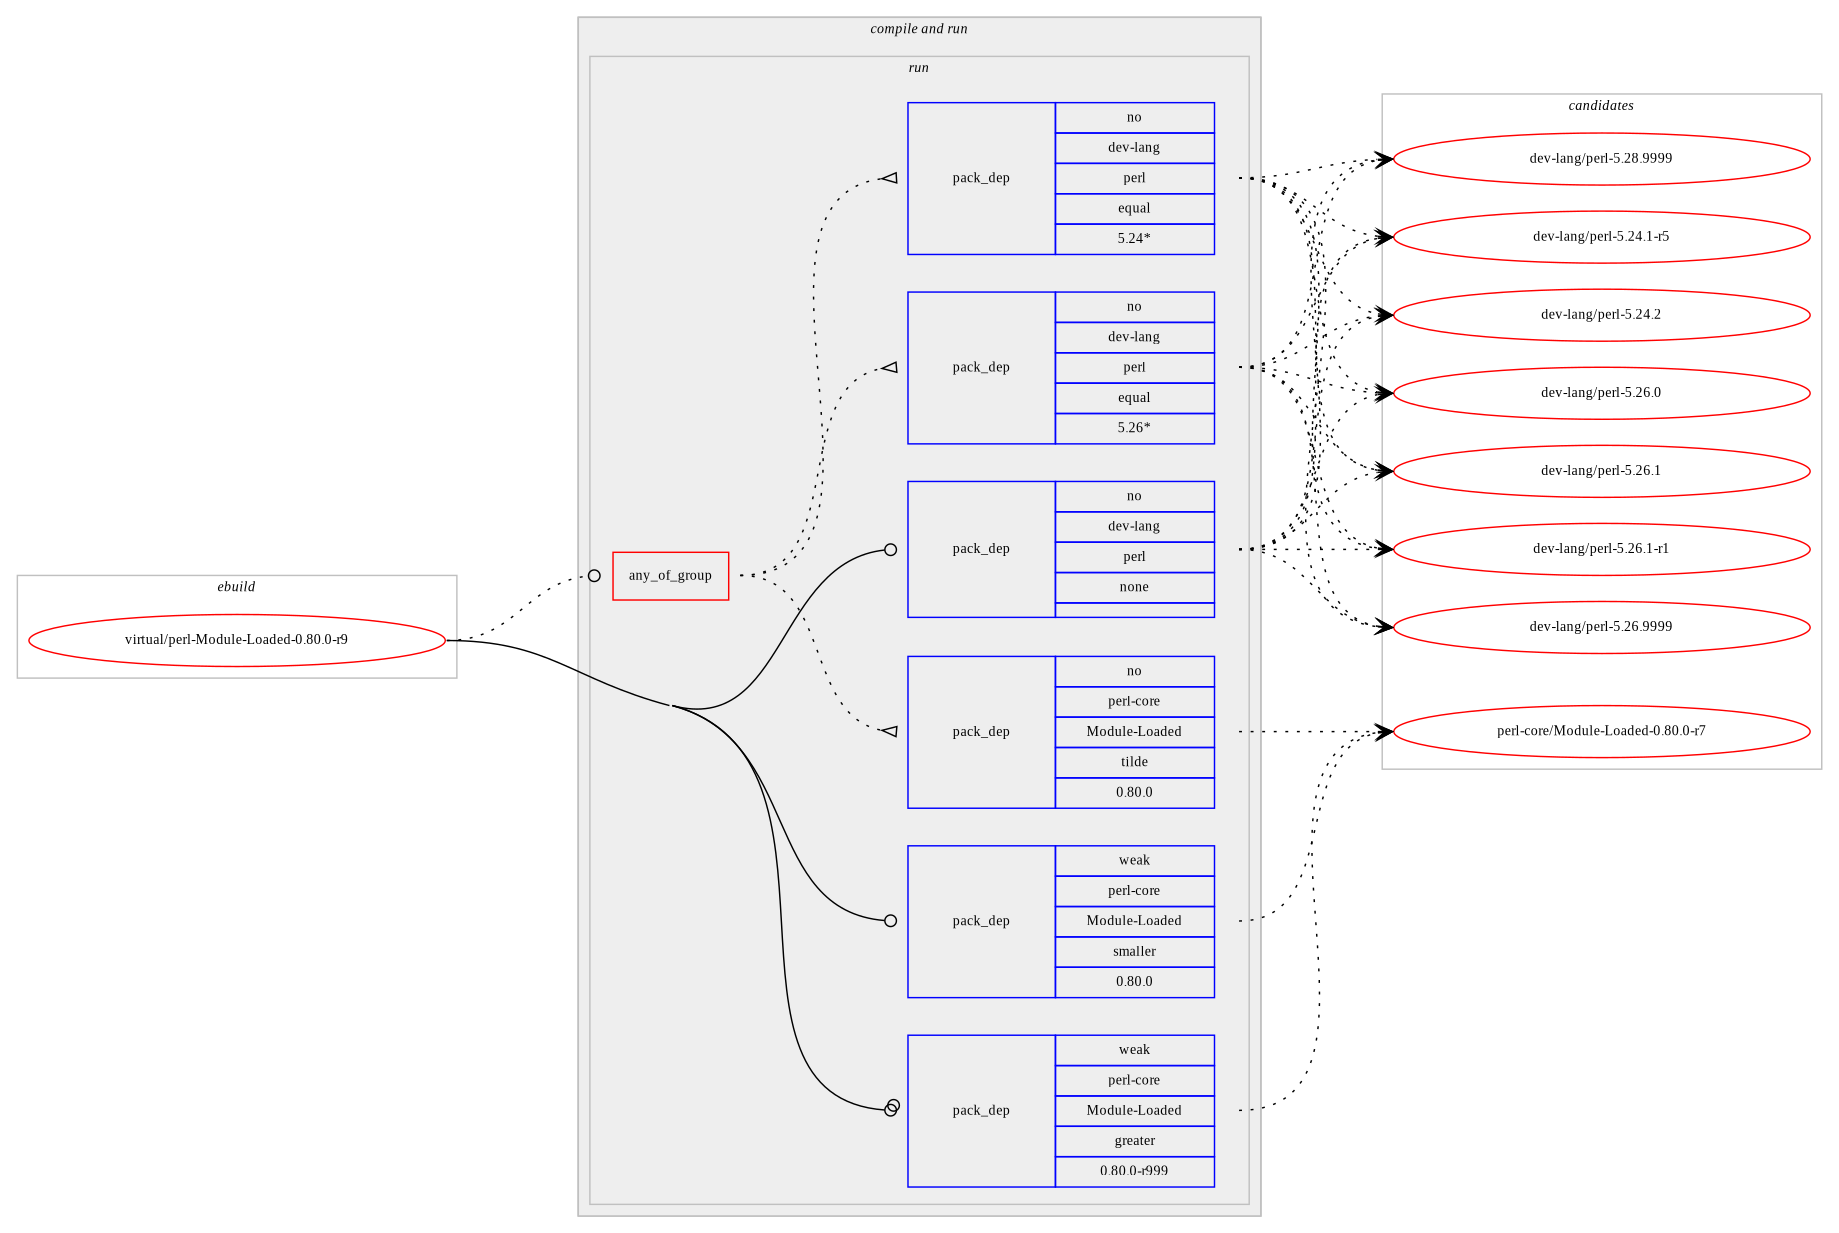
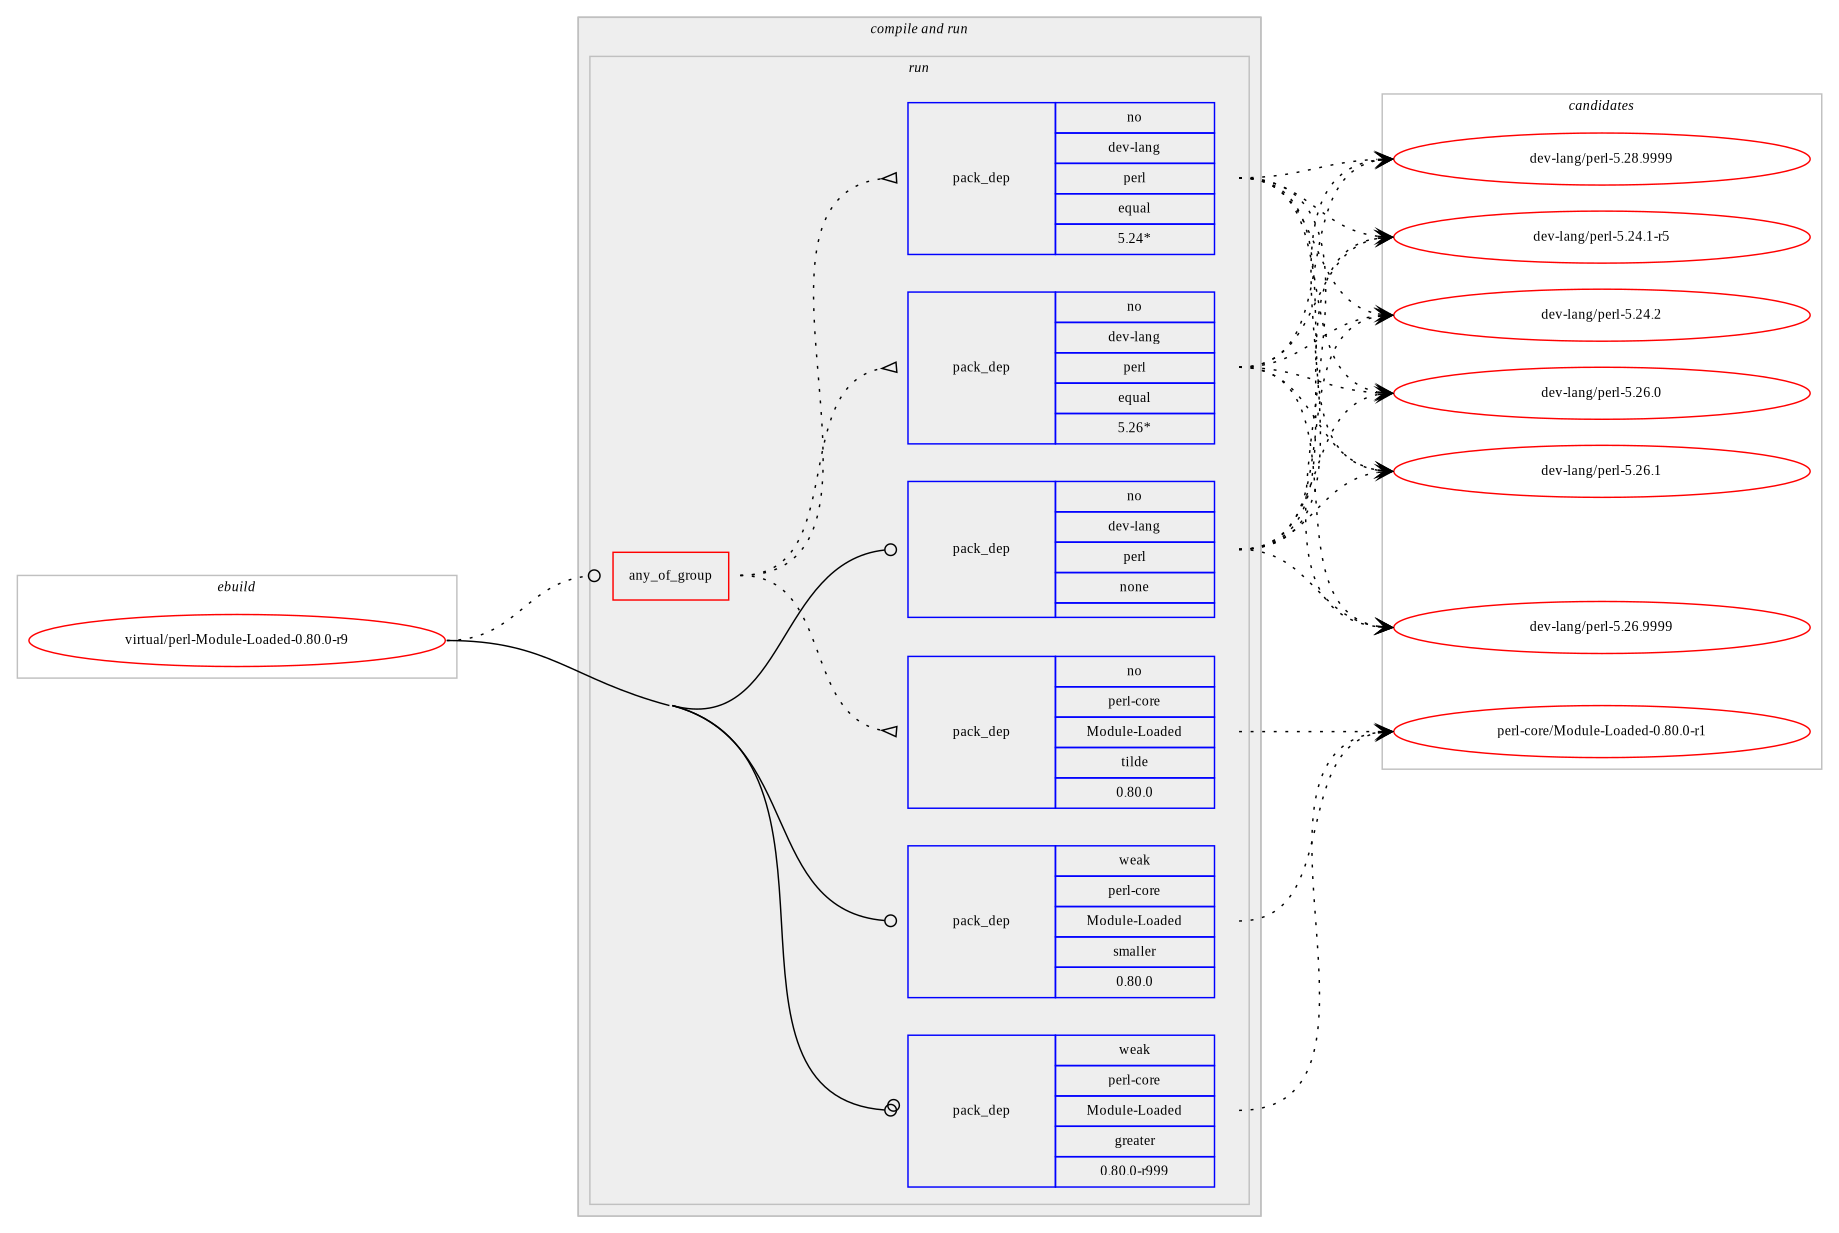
(1602, 549) -> none
(1602, 732) -> (1602, 732)
